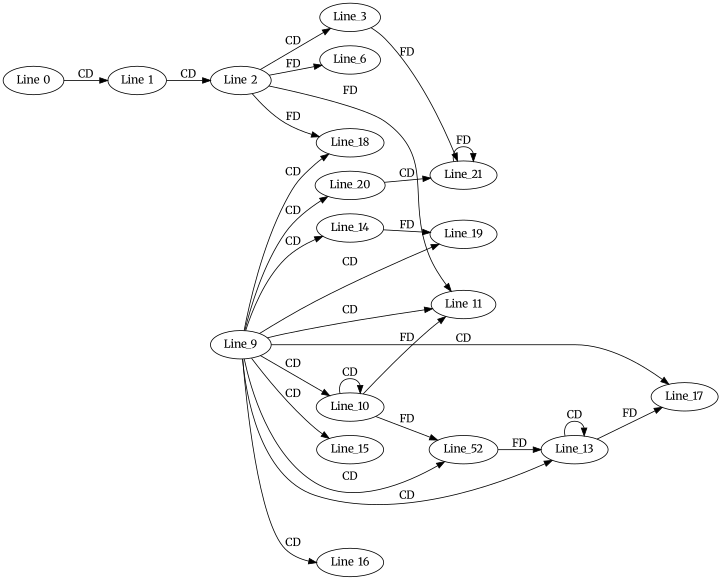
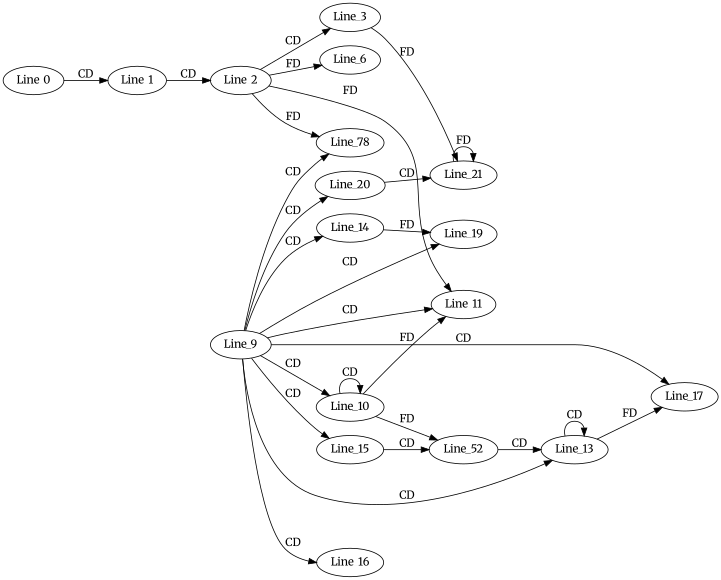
(350, 143) -> (350, 143)
(520, 444) -> (520, 444)
(308, 478) -> (402, 450)
